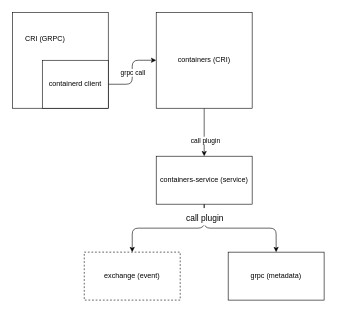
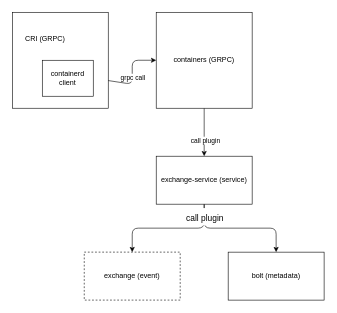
(204, 60) -> (204, 60)
(75, 84) -> (68, 78)
(204, 180) -> (204, 180)
(276, 276) -> (276, 276)
